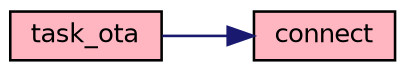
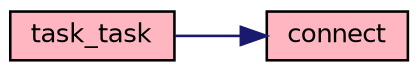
(86, 36) -> (92, 36)
